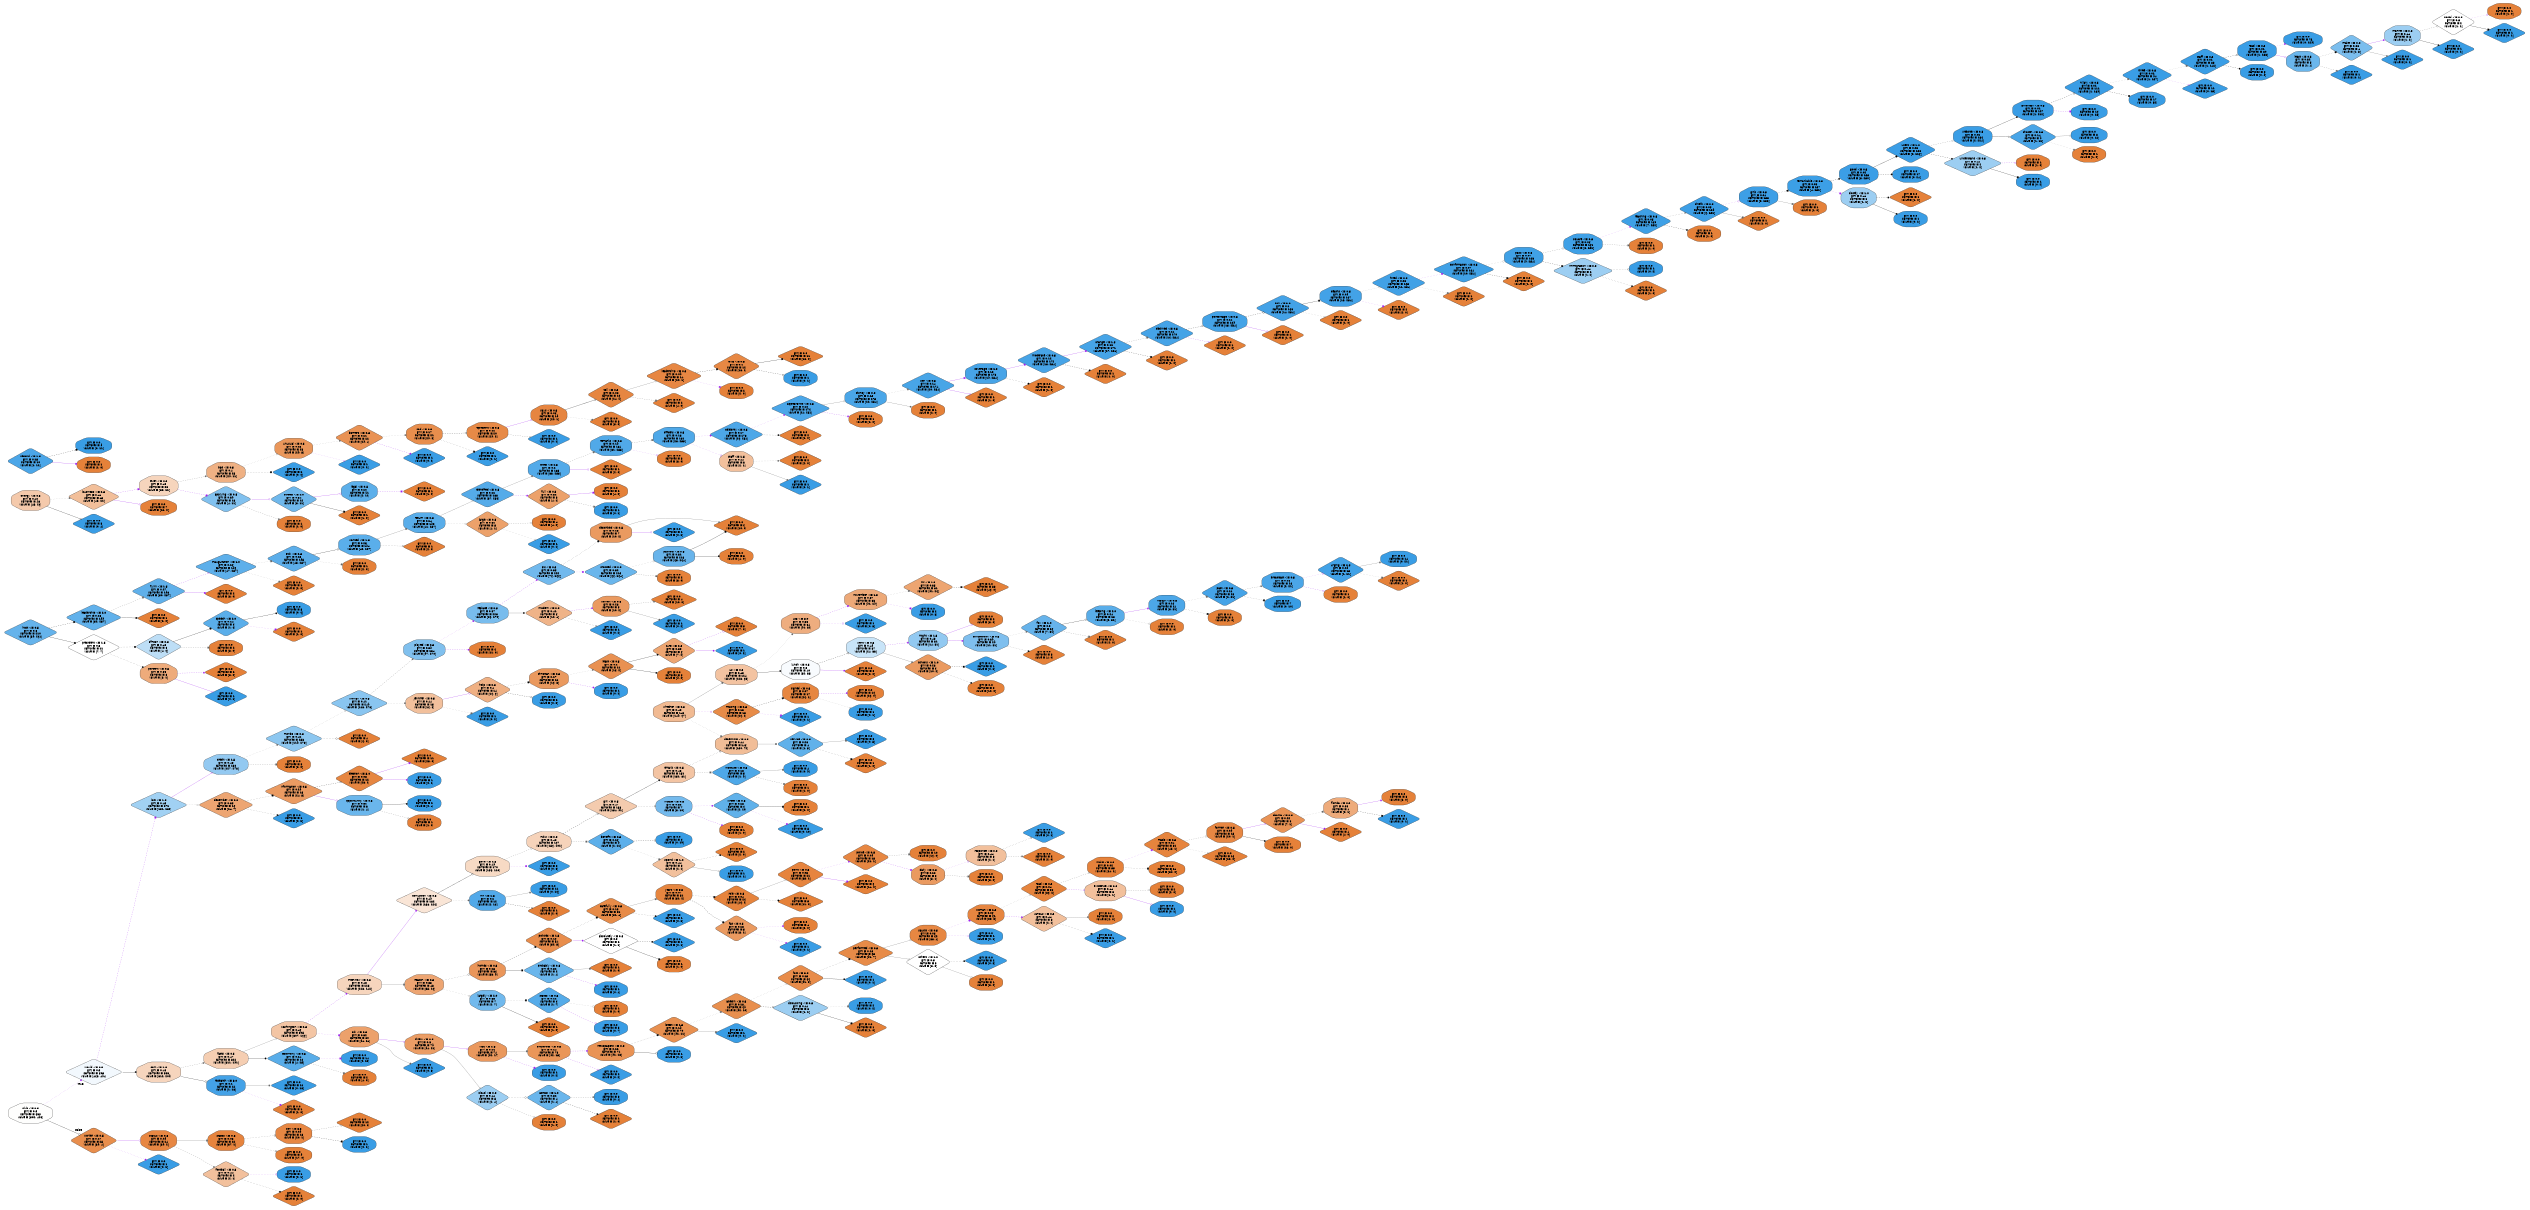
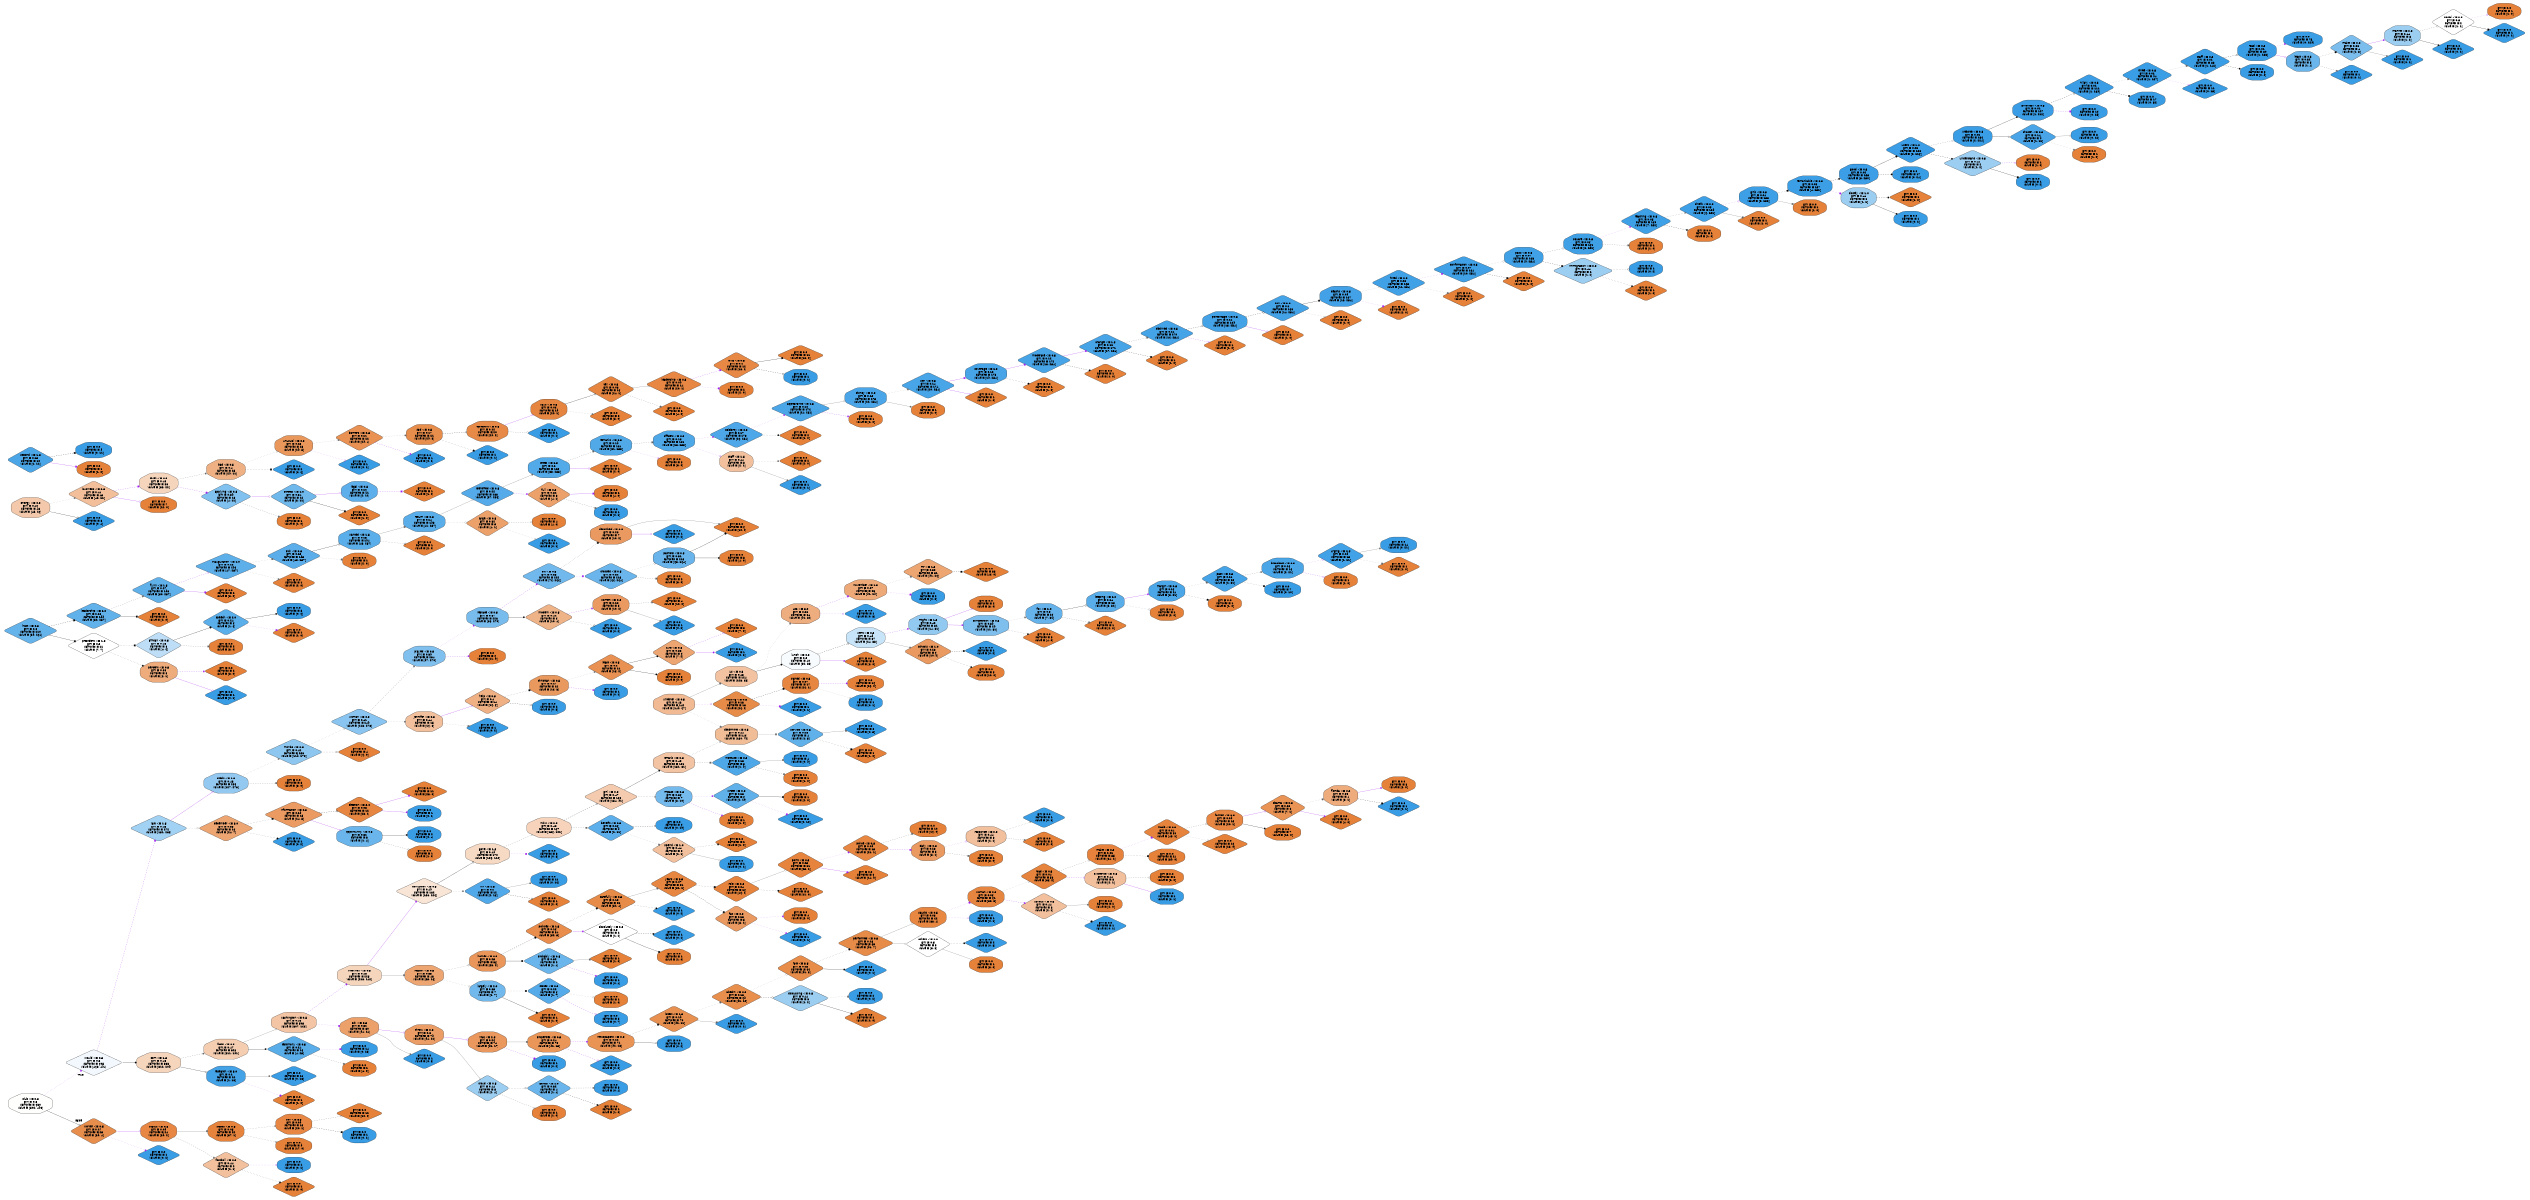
(705, 371) -> (705, 375)
(1044, 628) -> (1044, 614)
(674, 894) -> (674, 884)
(487, 900) -> (487, 891)
